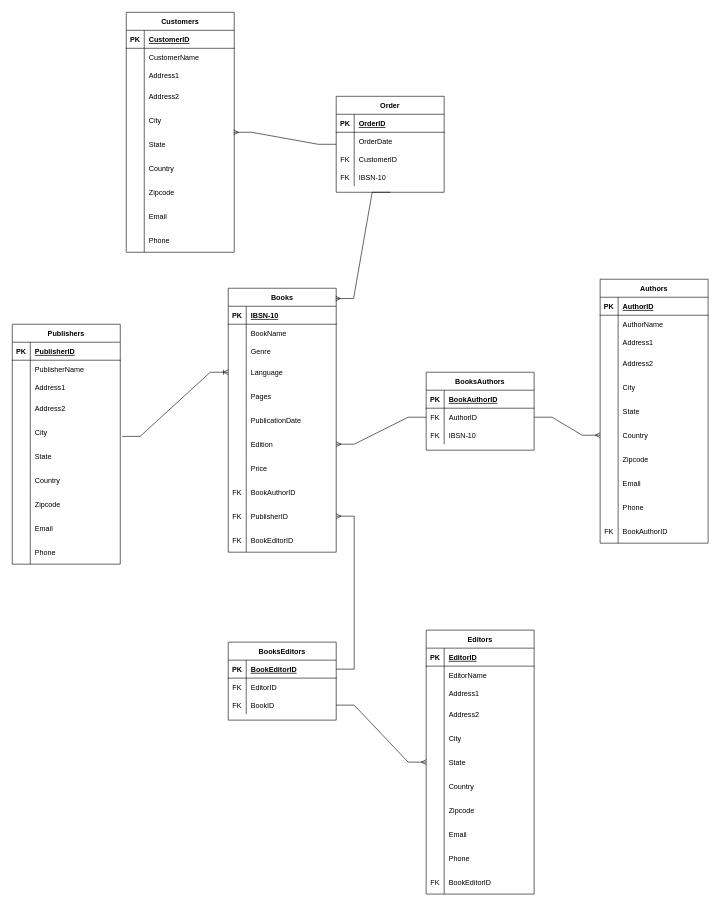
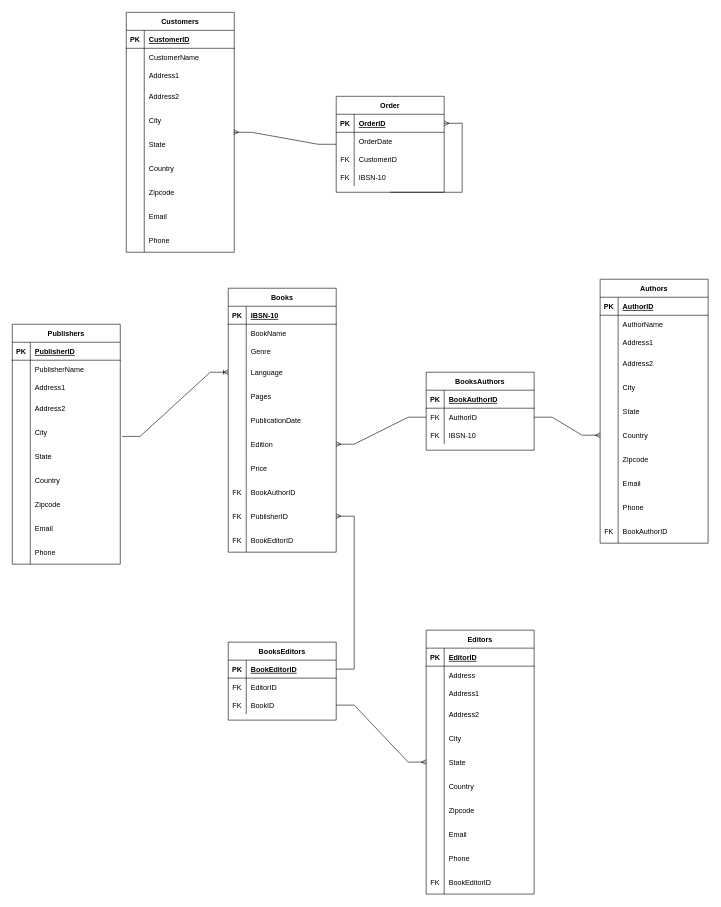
(361, 255) -> (455, 192)
(468, 676) -> (463, 676)
